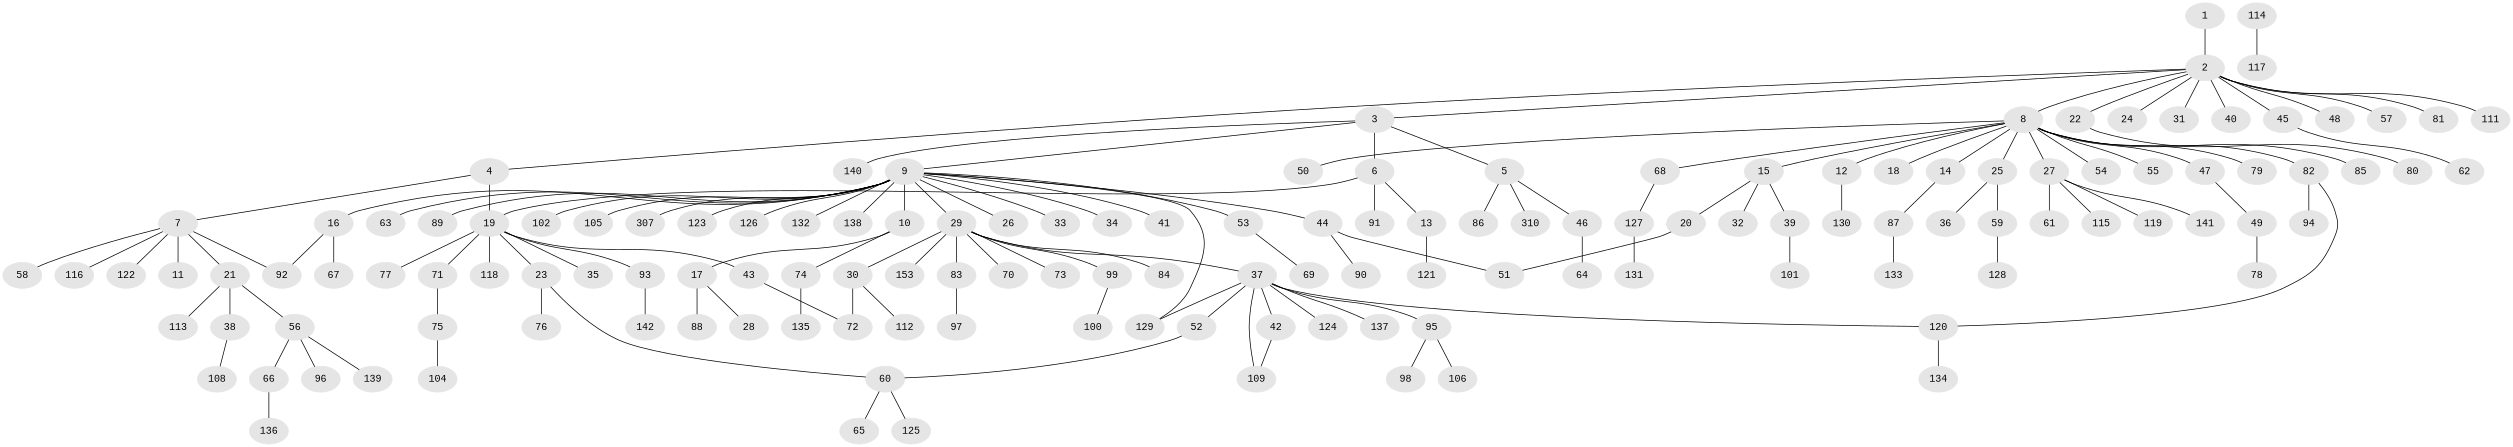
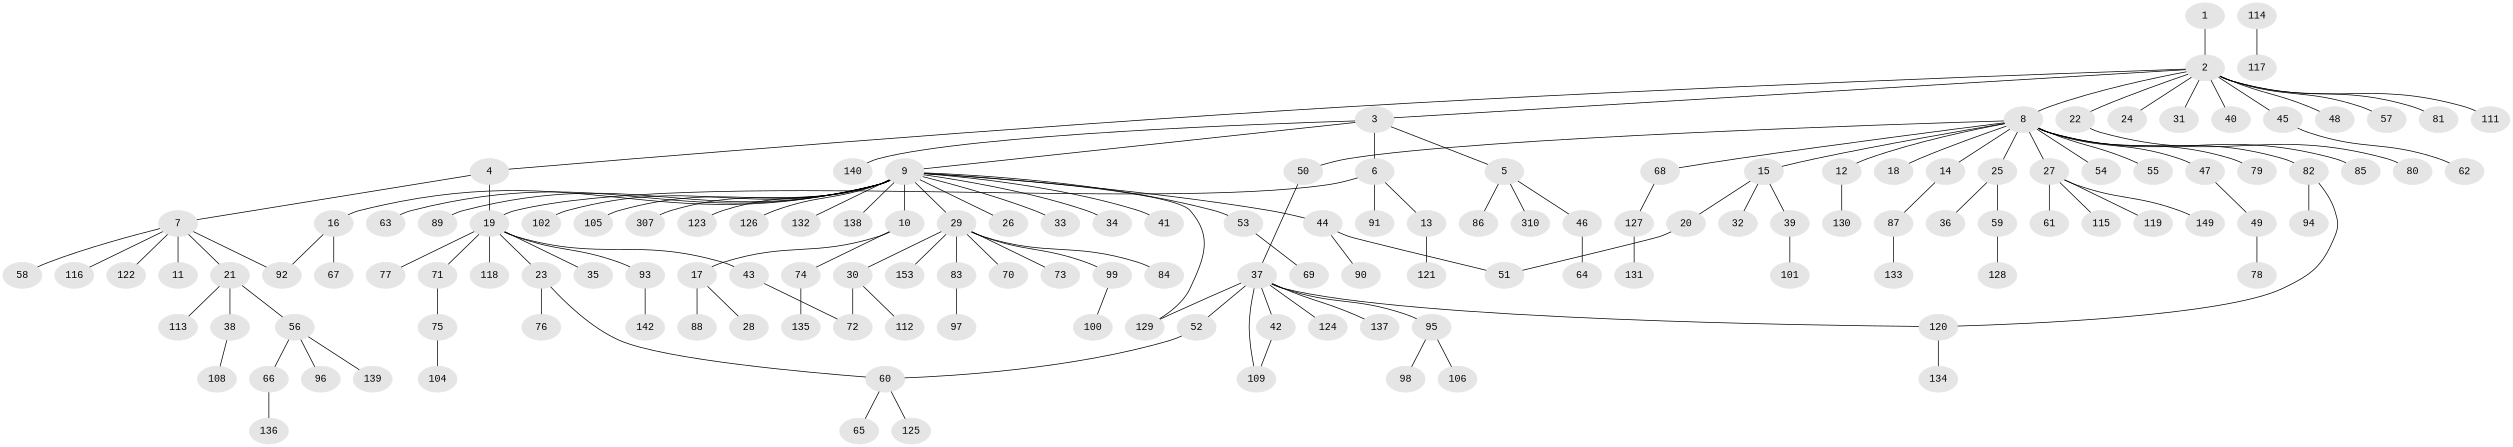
(2205, 223) -> (2205, 223)
(1131, 256) -> (1280, 224)
